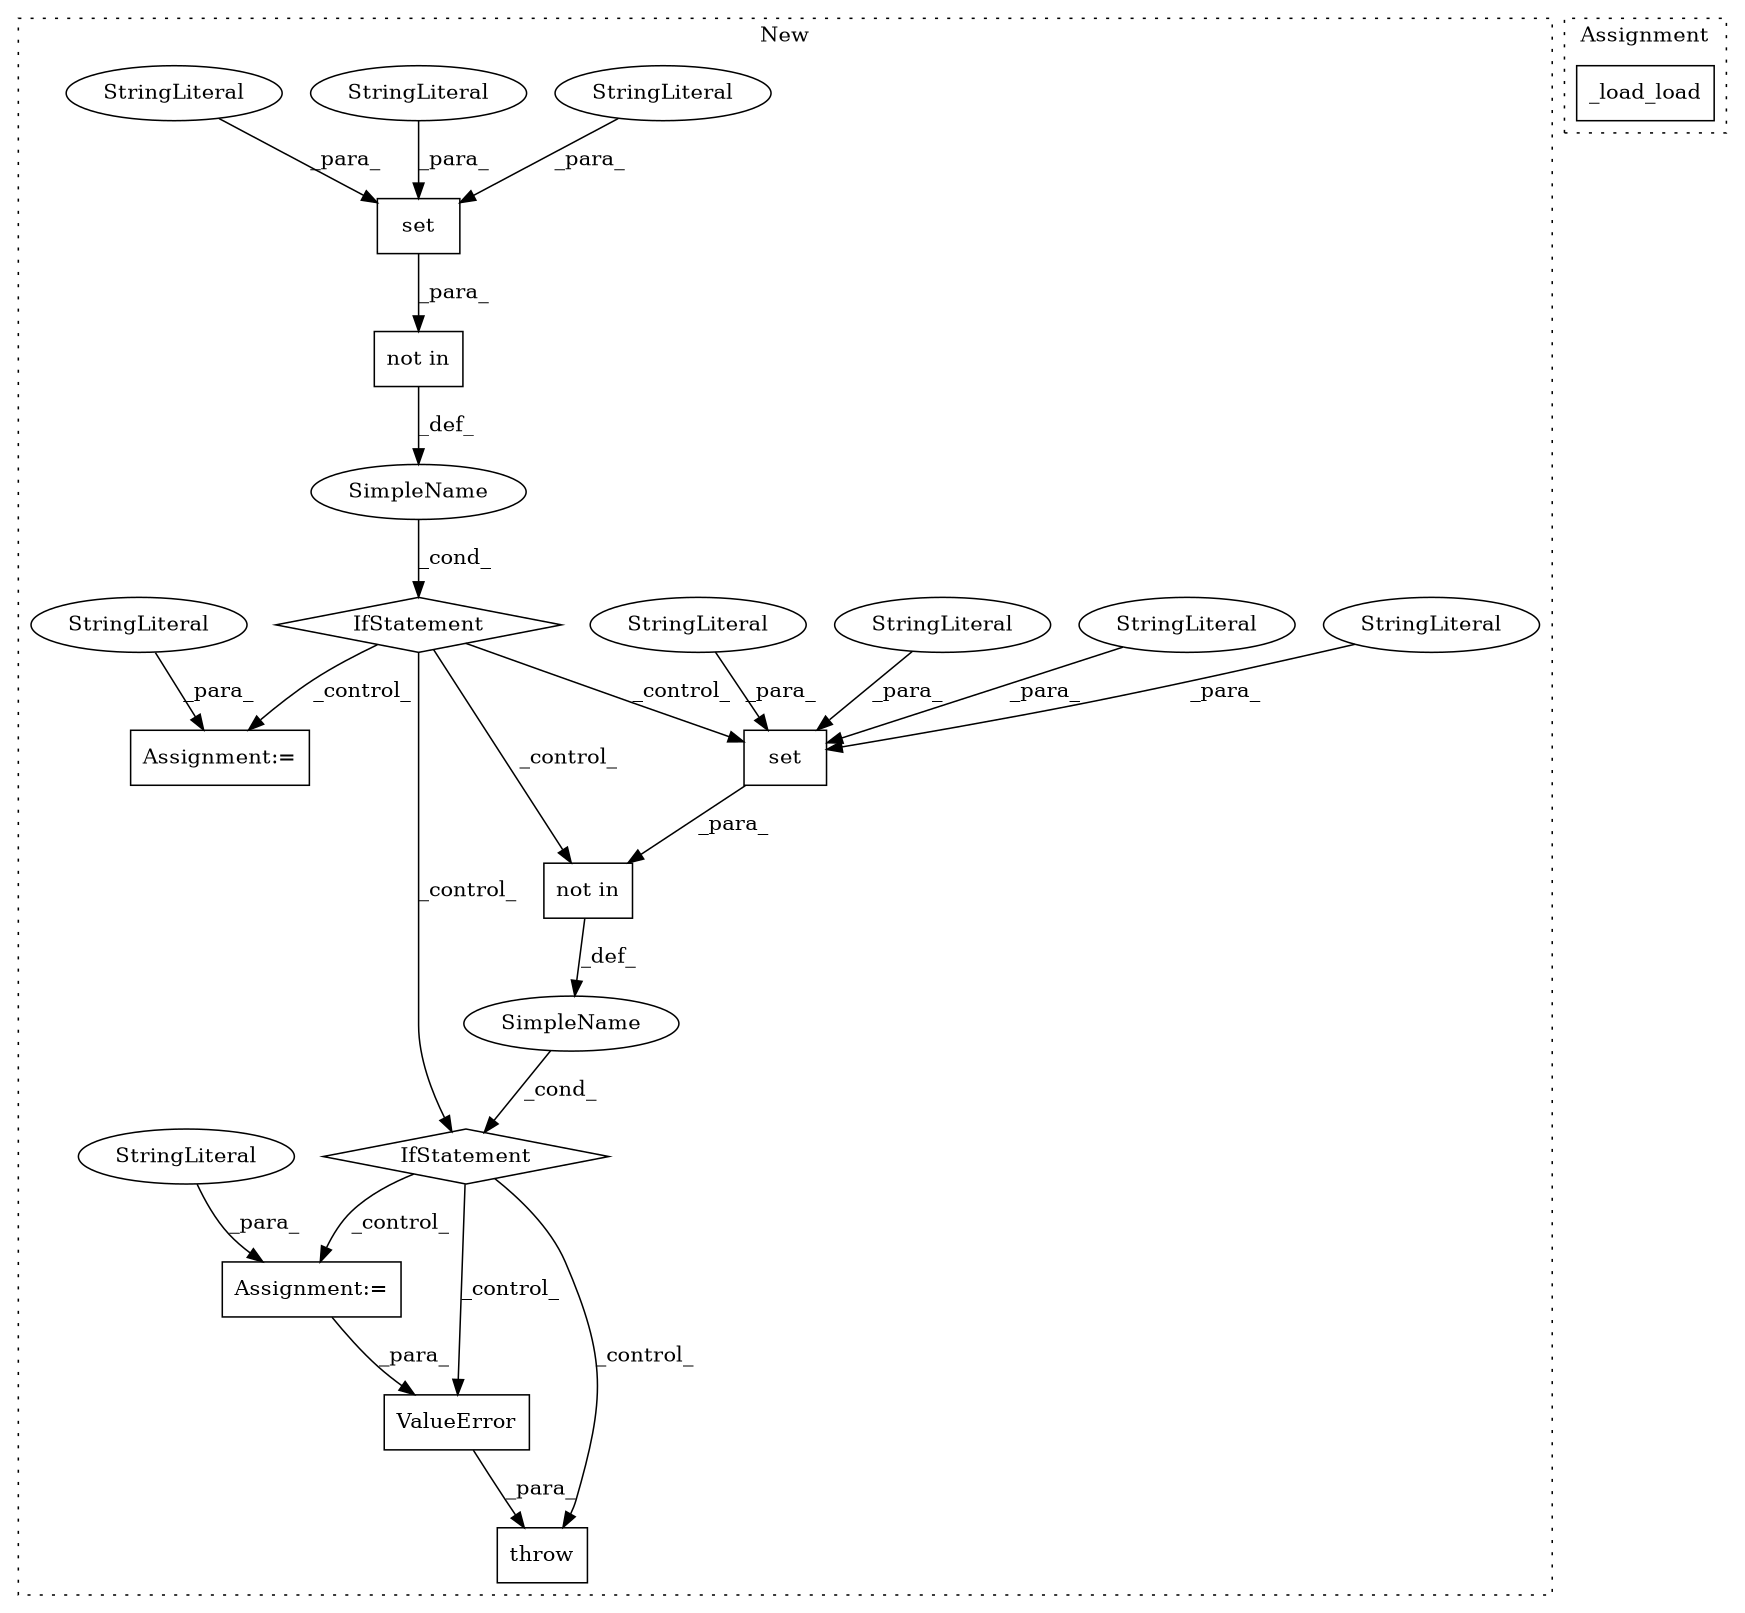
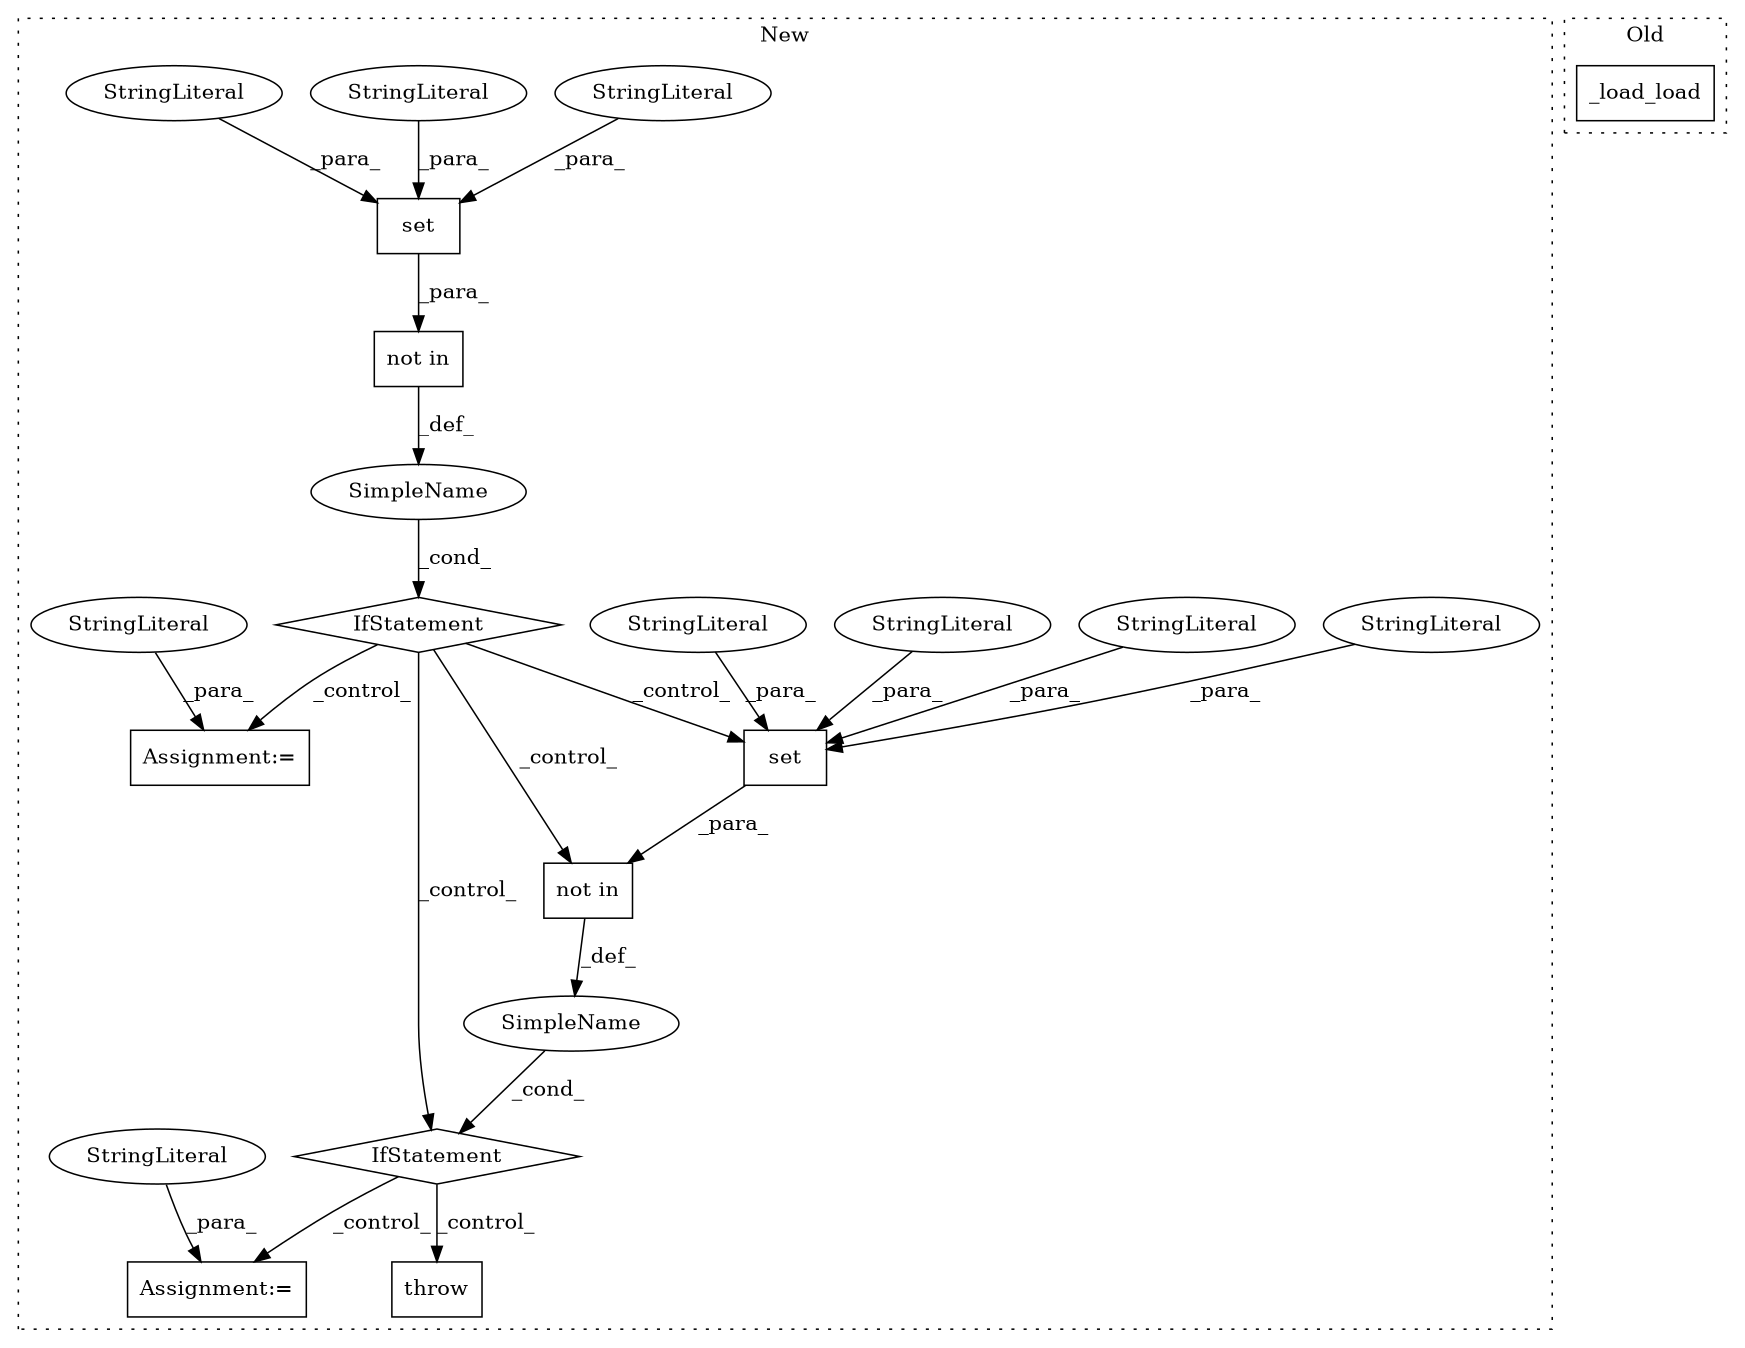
(1645, 36) -> (1645, 36)
(457, 1422) -> none
